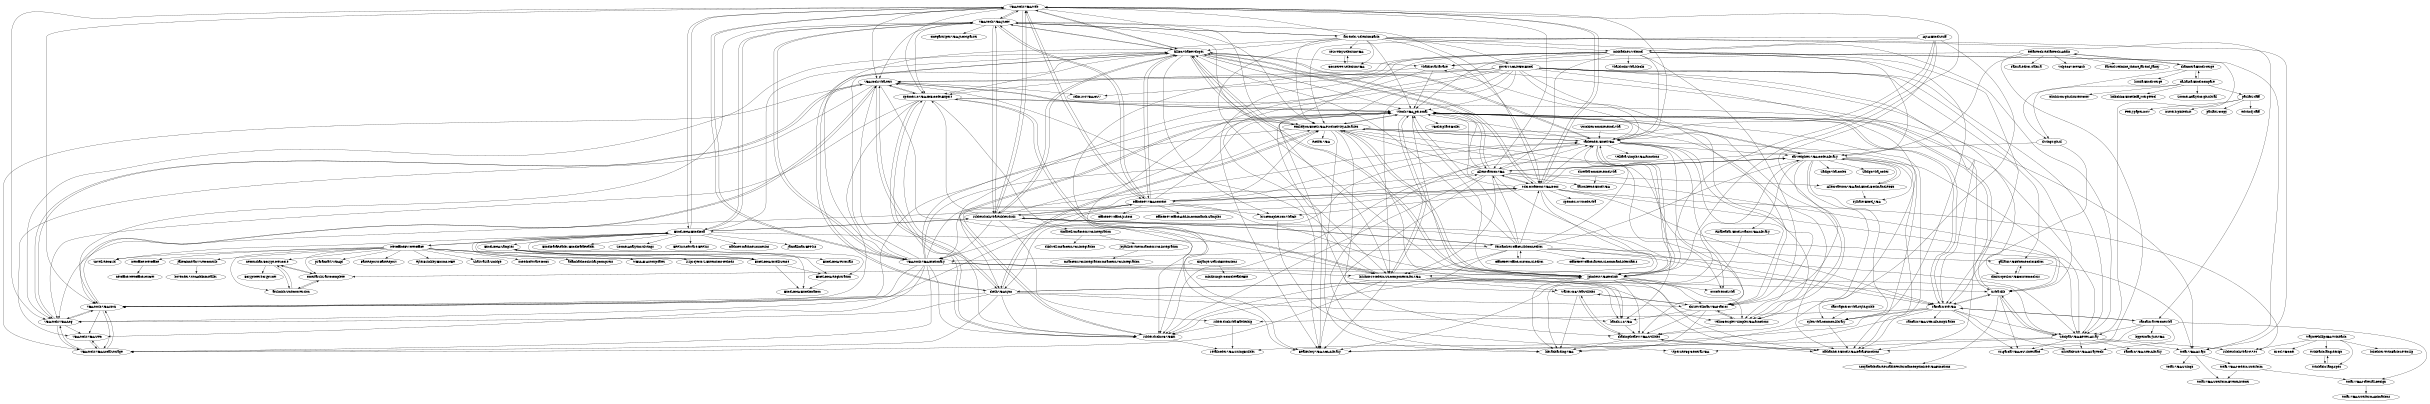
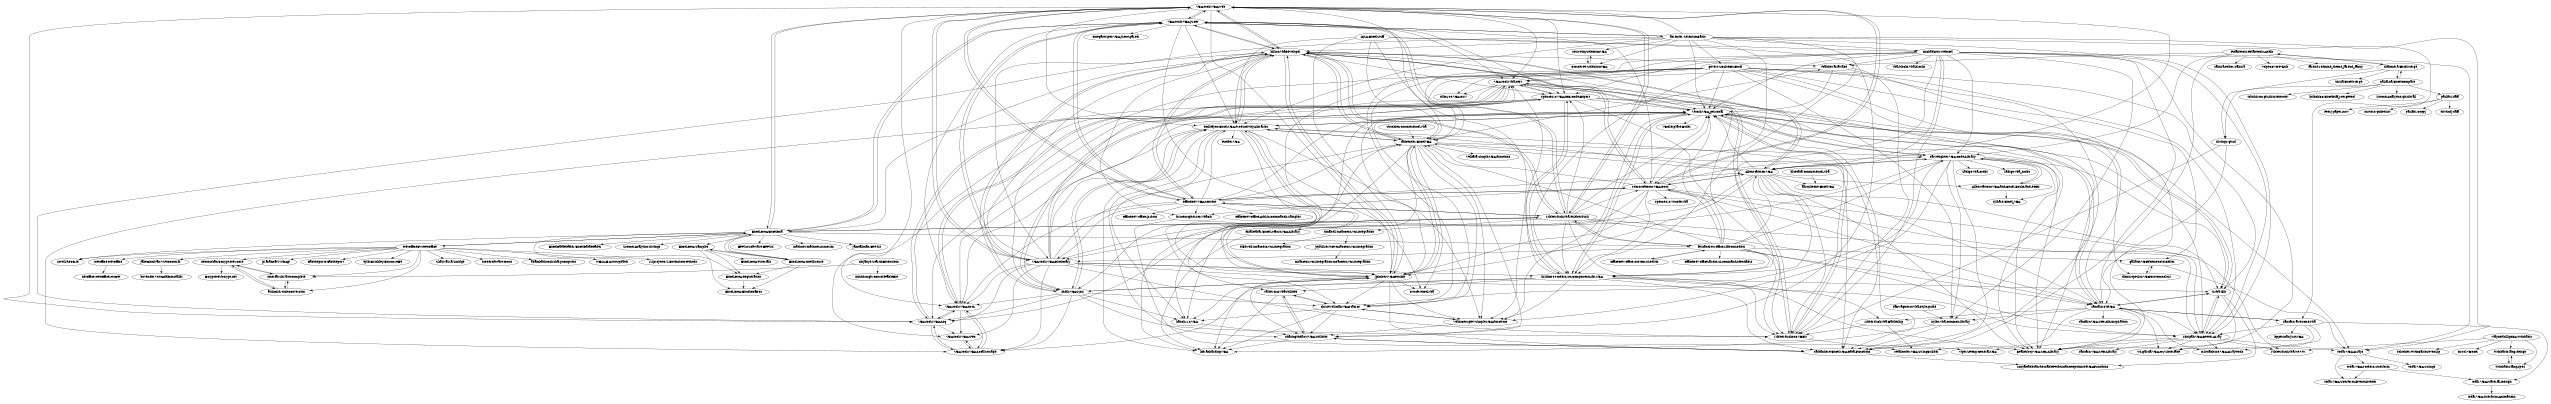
none -> (1931, 231)
